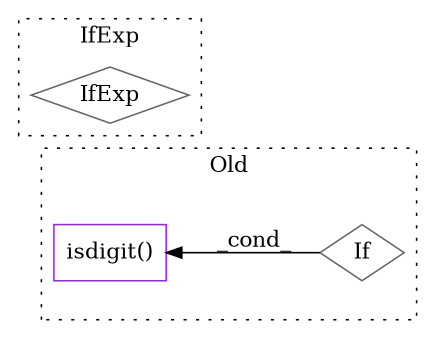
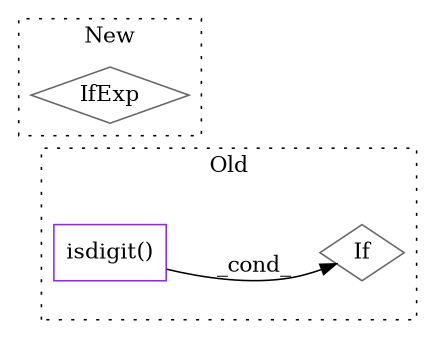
(110, 37) -> (110, 37)
(251, 253) -> (244, 280)
